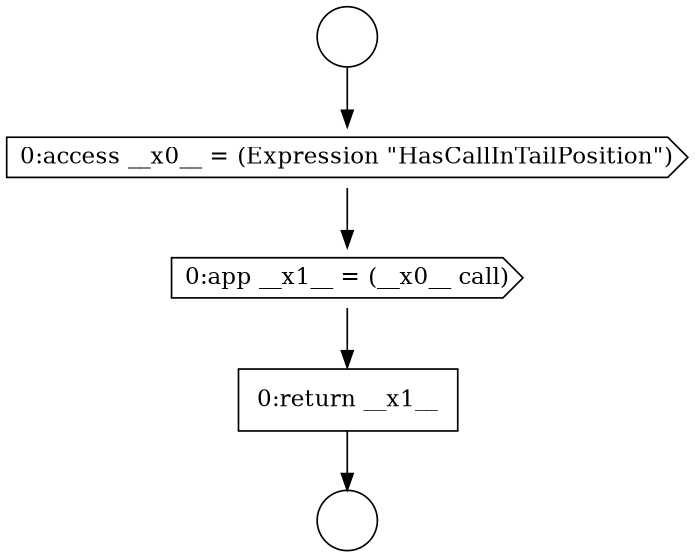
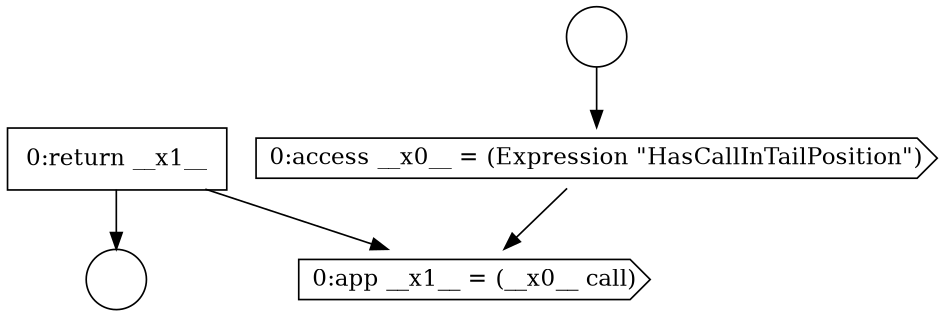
(347, 329) -> (289, 217)
